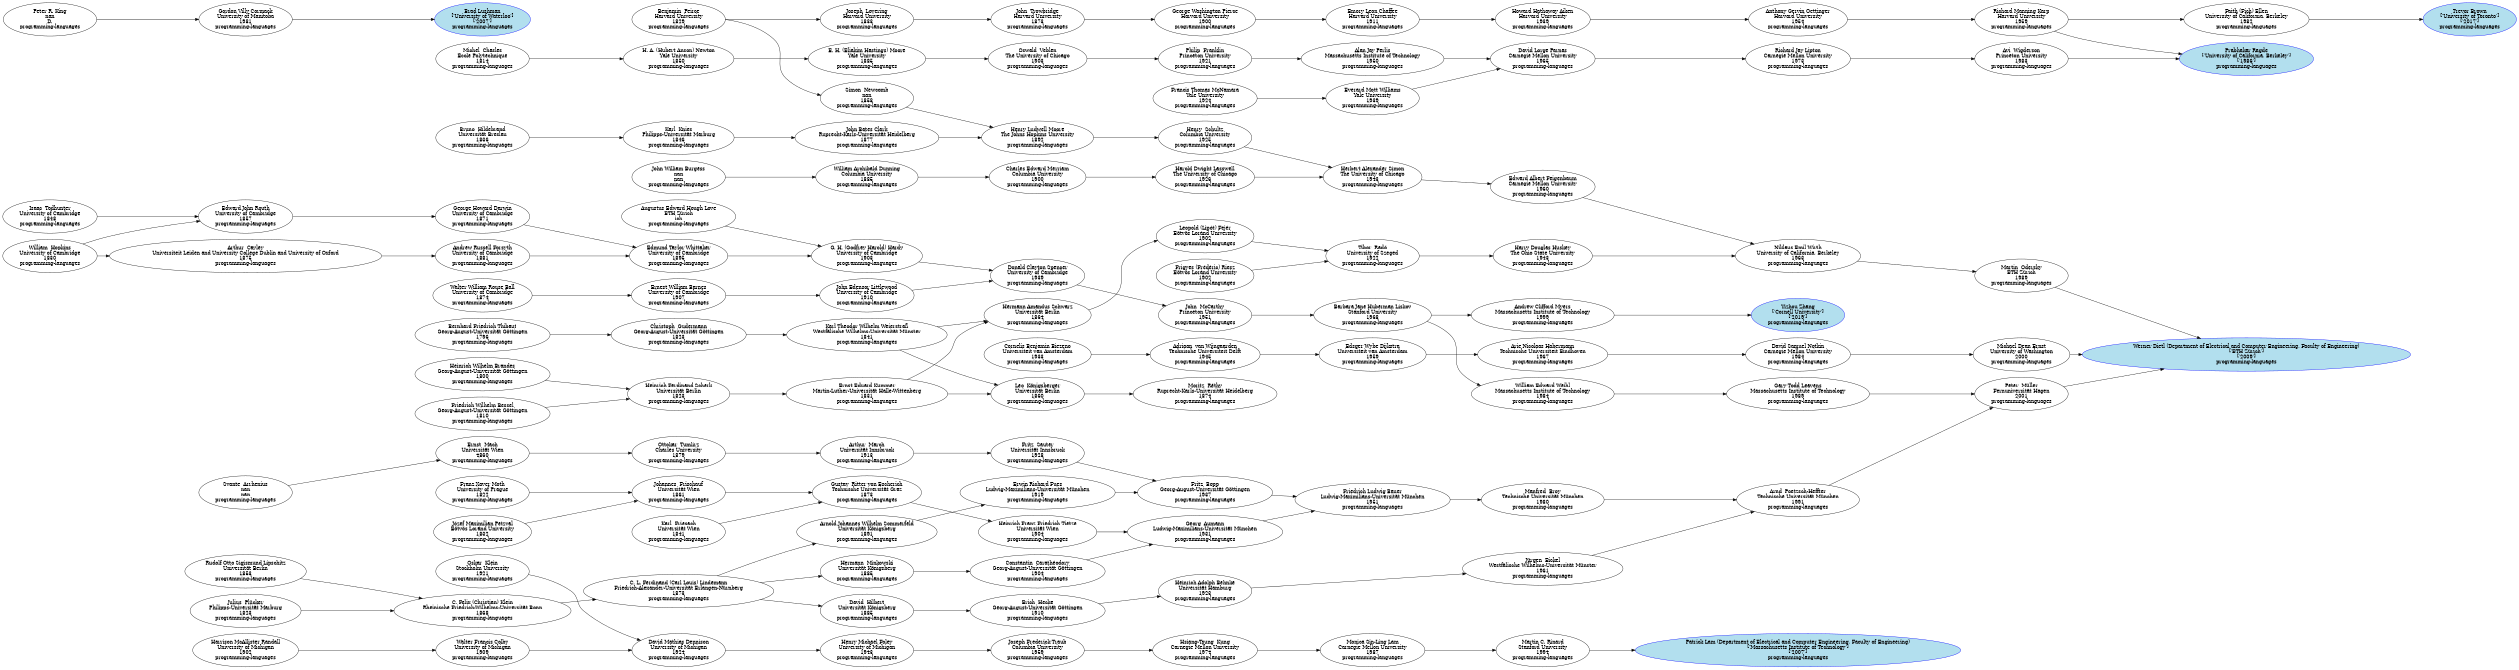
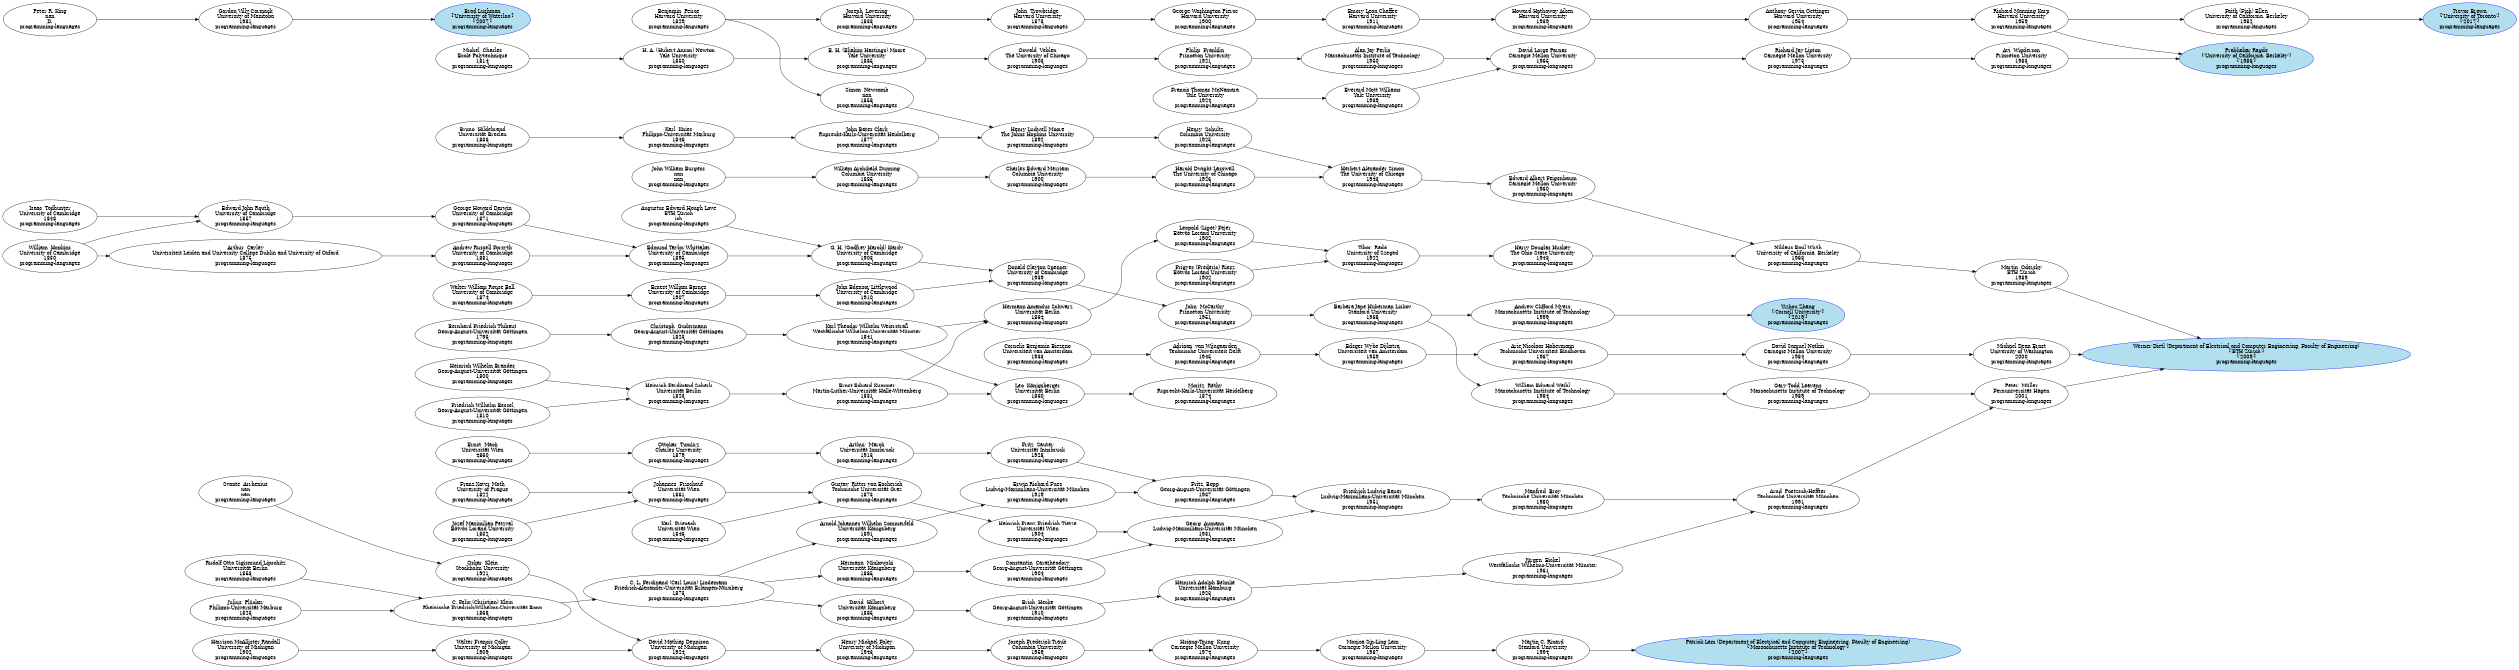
(362, 473) -> (355, 538)
(679, 532) -> (679, 532)
